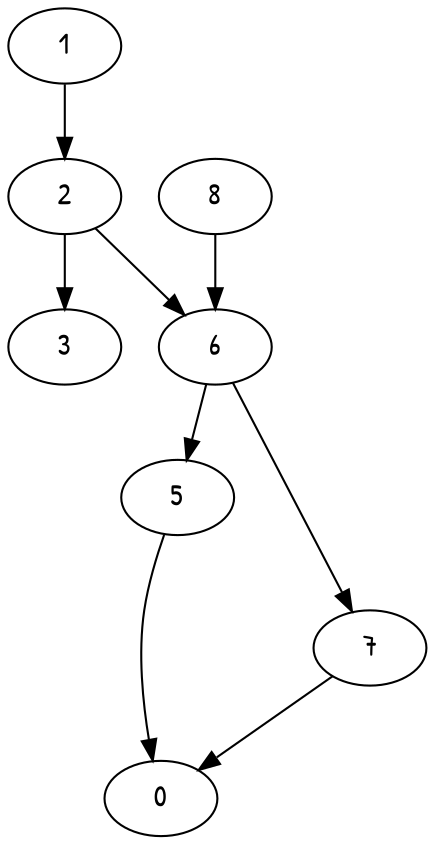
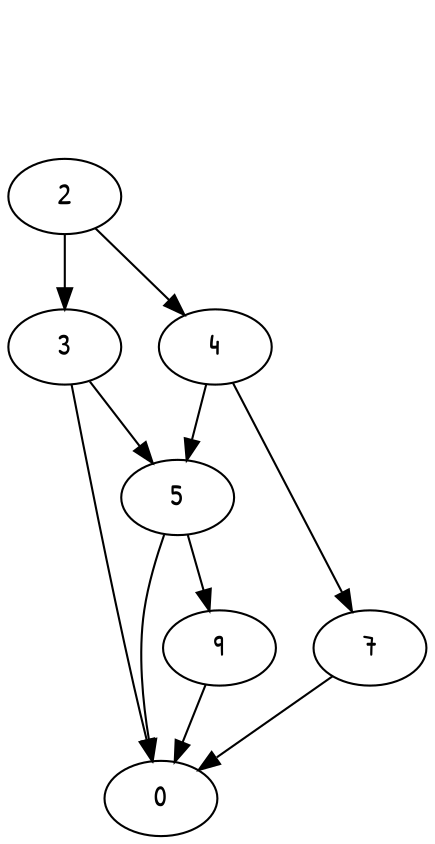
(65, 46) -> none
(215, 196) -> none
(215, 347) -> (215, 347)
none -> (115, 414)
none -> (107, 563)
none -> (219, 648)
